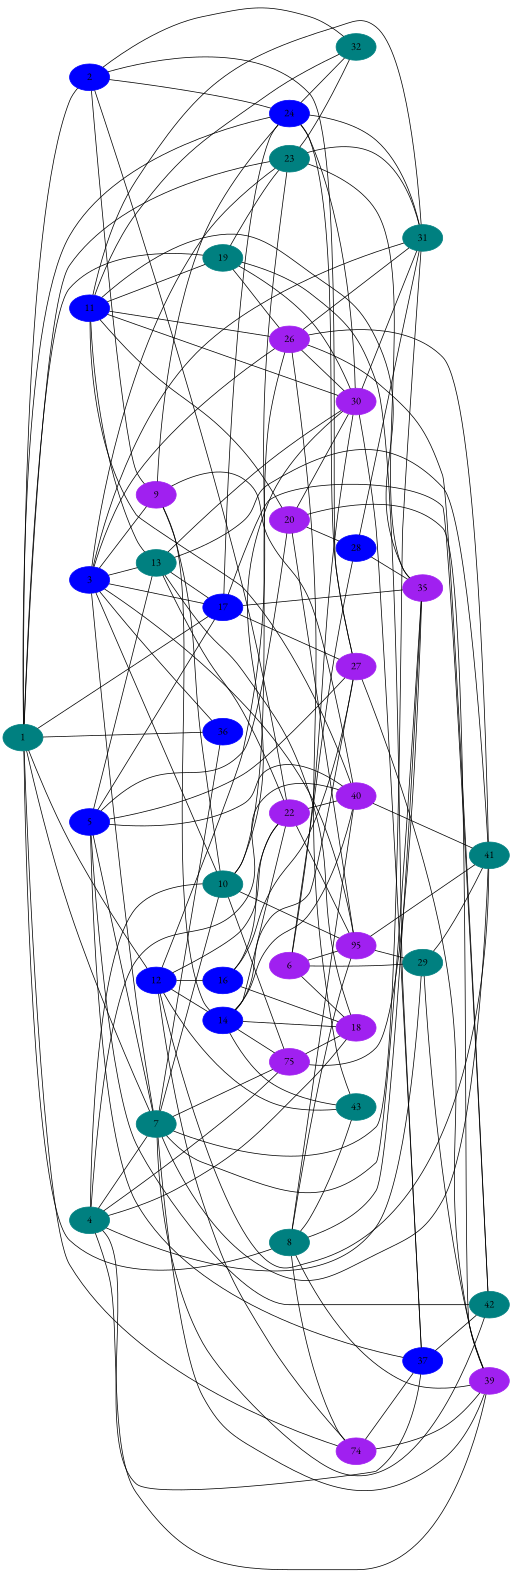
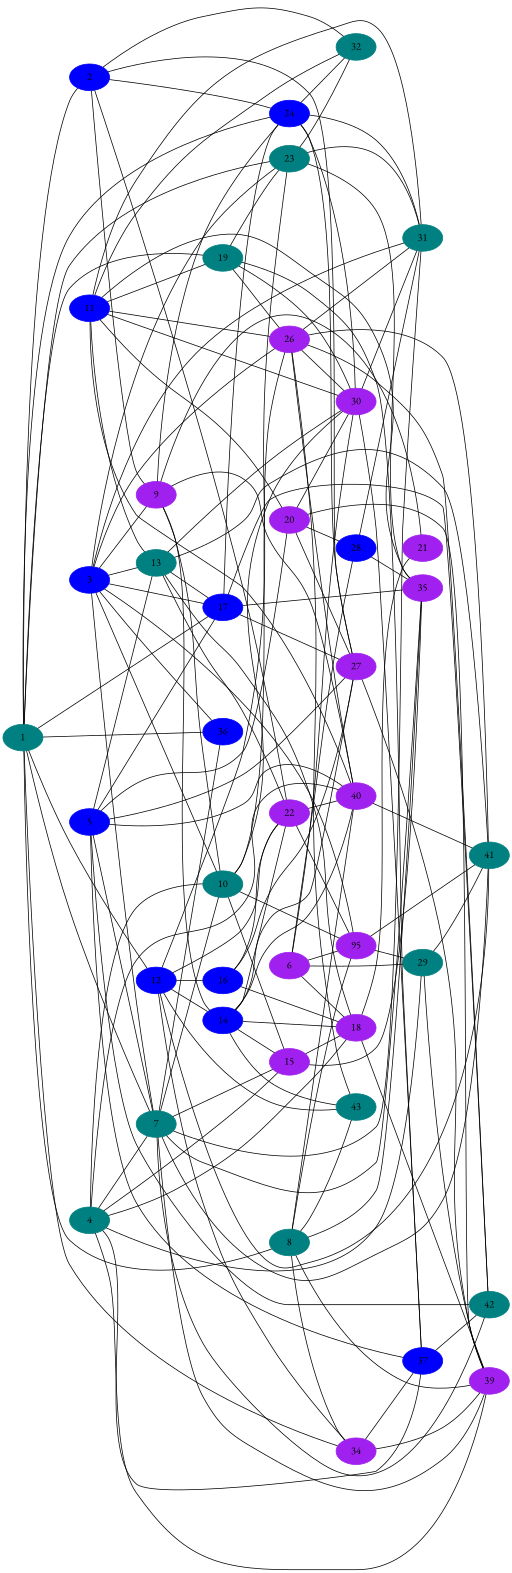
none -> (423, 548)
none -> (319, 568)
(326, 753) -> (332, 614)
(289, 1062) -> (289, 1062)
none -> (423, 1204)
(356, 1451) -> (356, 1451)
